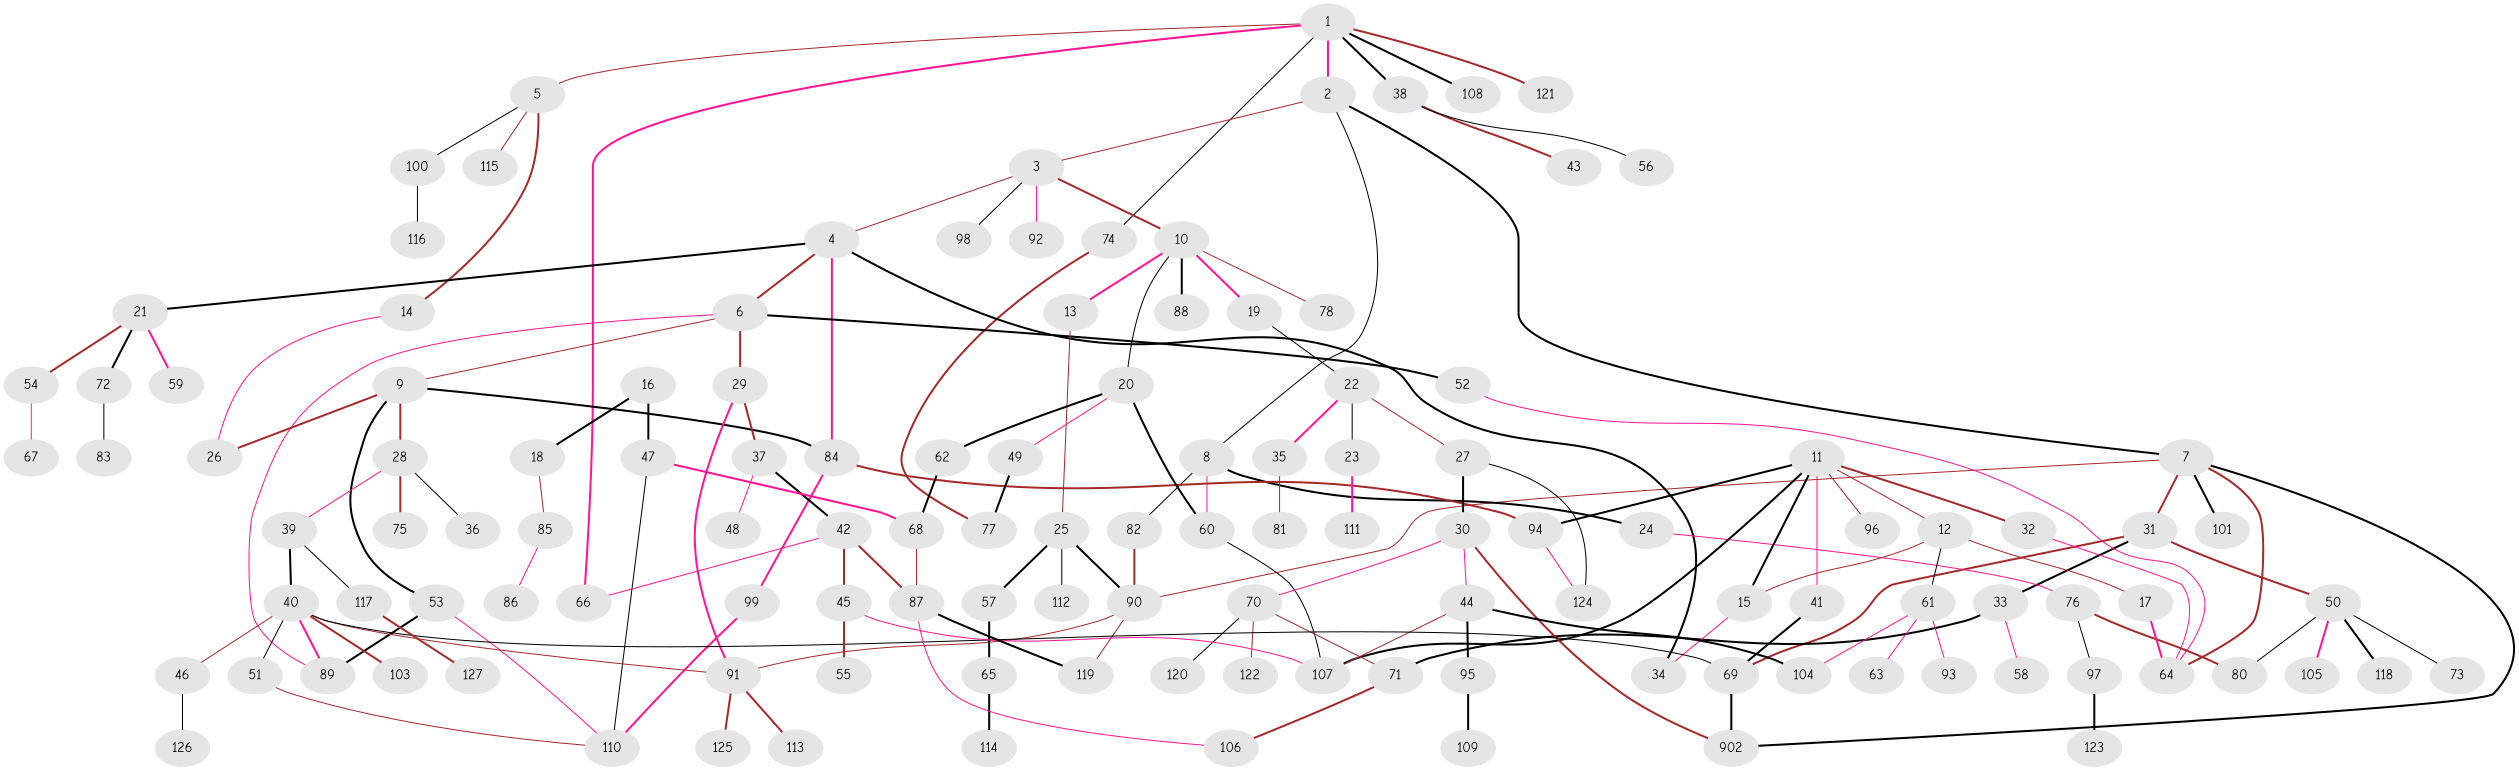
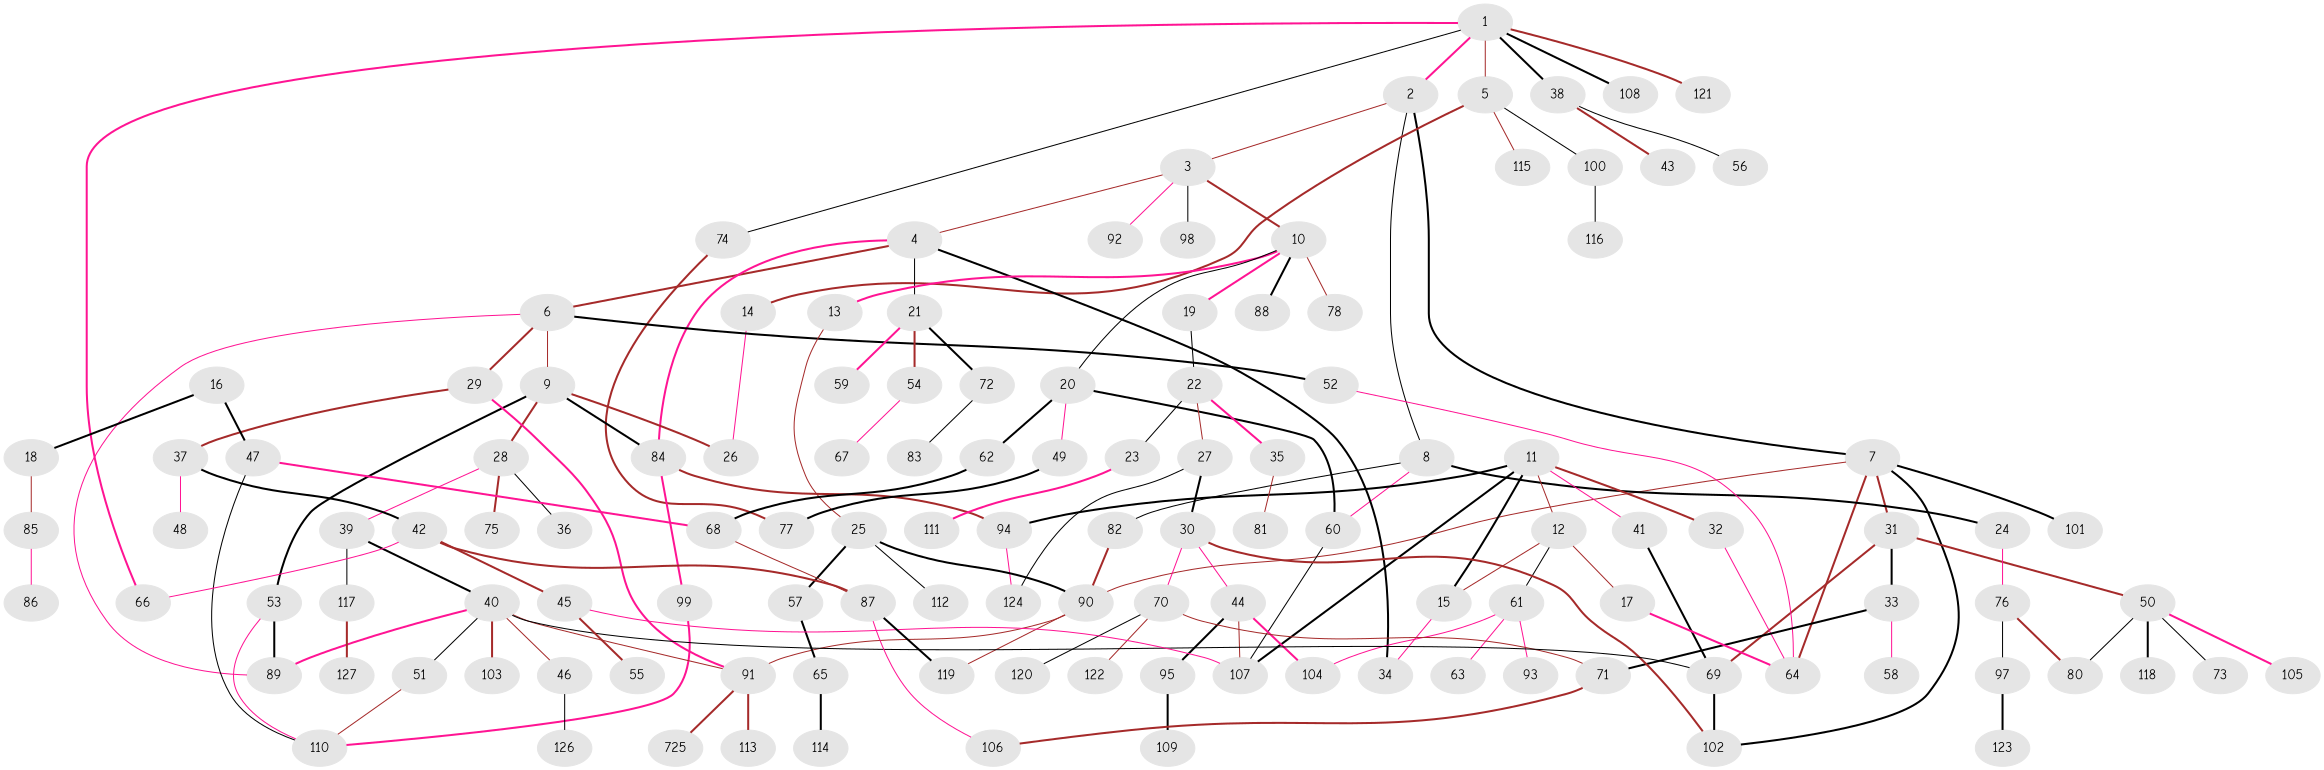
(486, 276) -> (915, 276)
(1872, 530) -> none
(1580, 627) -> (1276, 639)
(723, 748) -> (676, 748)
(1731, 748) -> (1714, 748)
